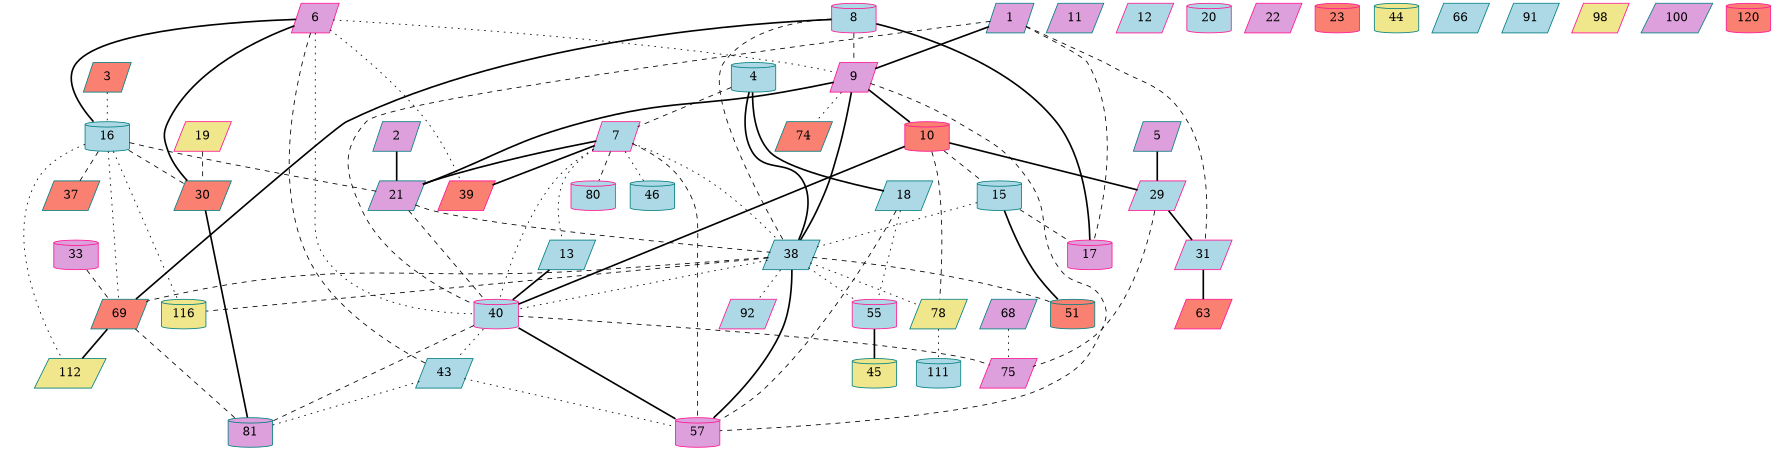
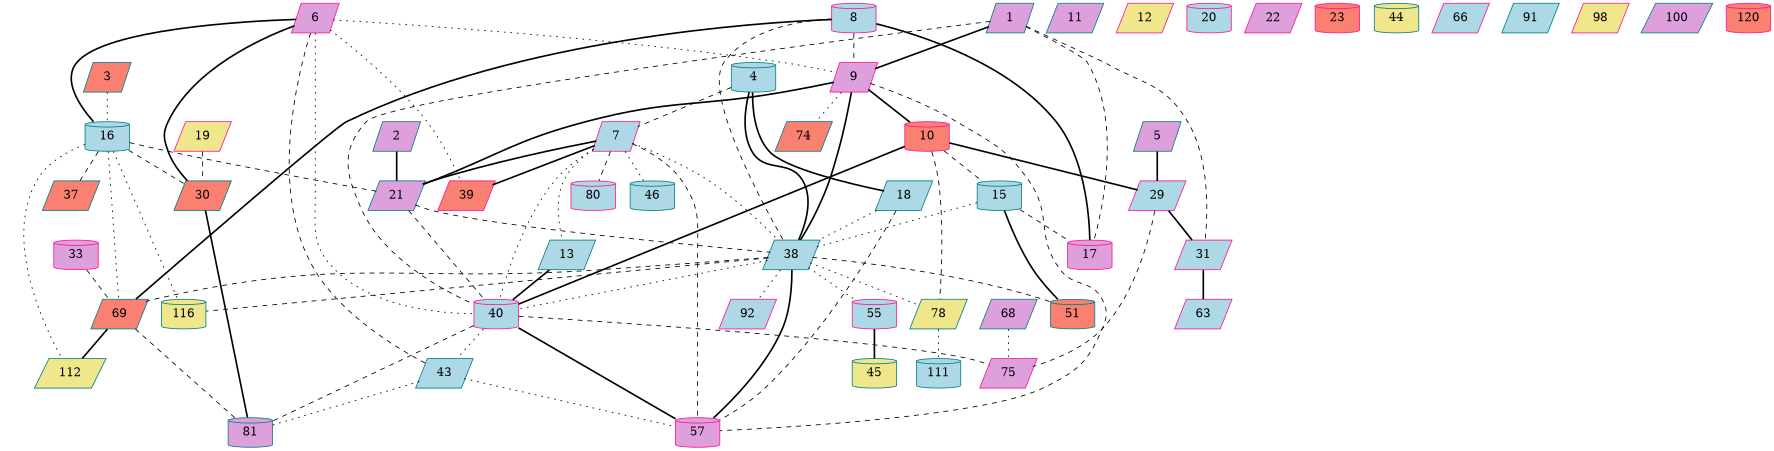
(1145, 18) -> (1145, 18)
(1461, 18) -> (1461, 18)
(889, 255) -> (848, 225)
(1203, 314) -> (1203, 314)
